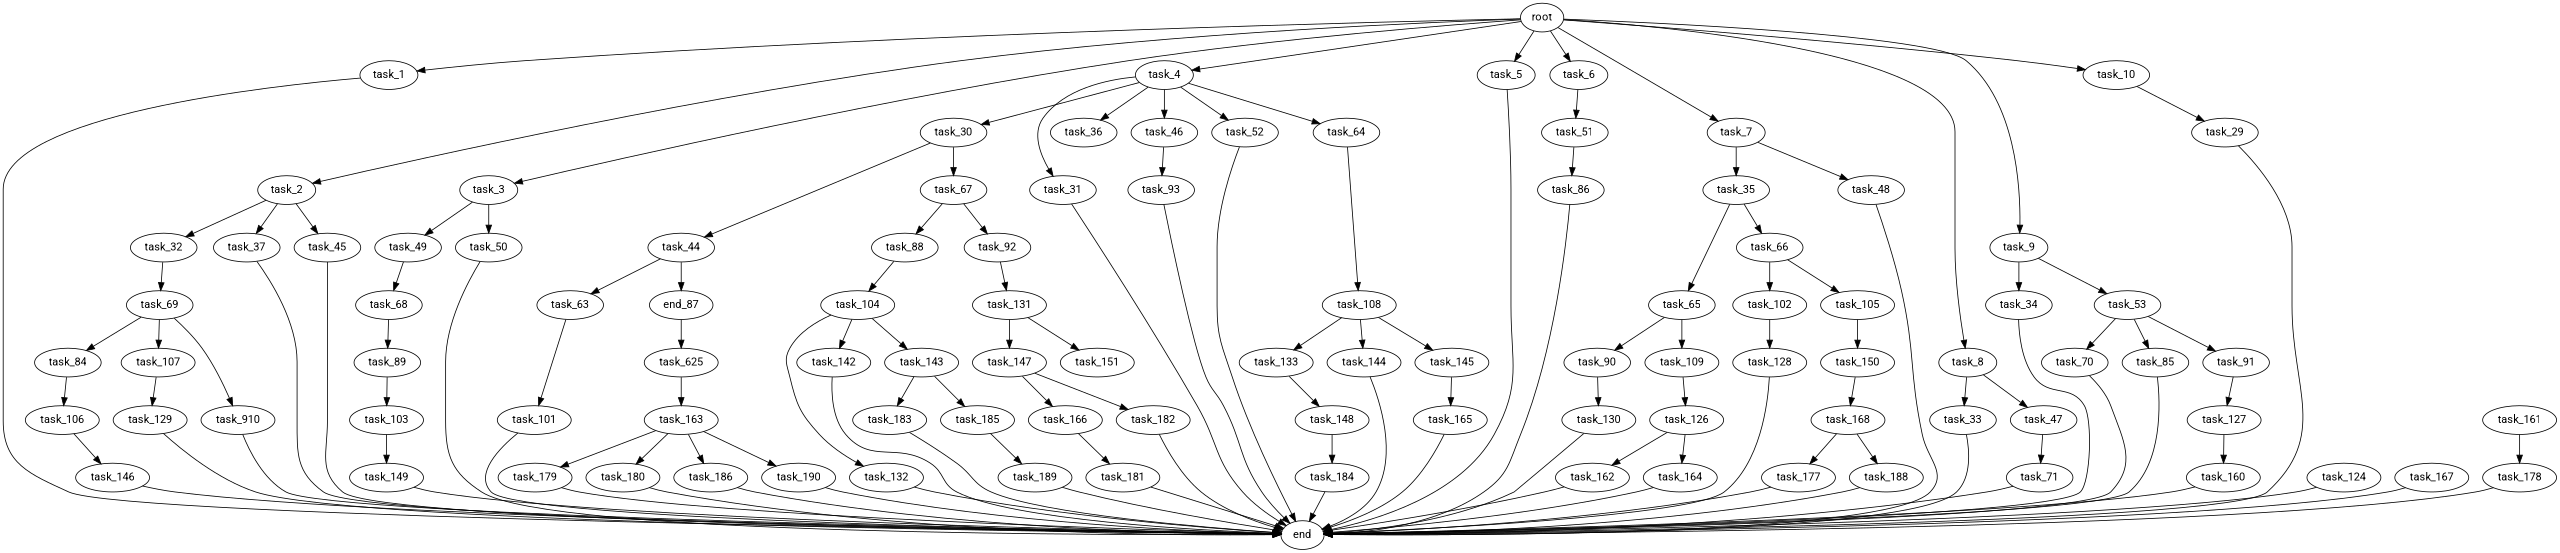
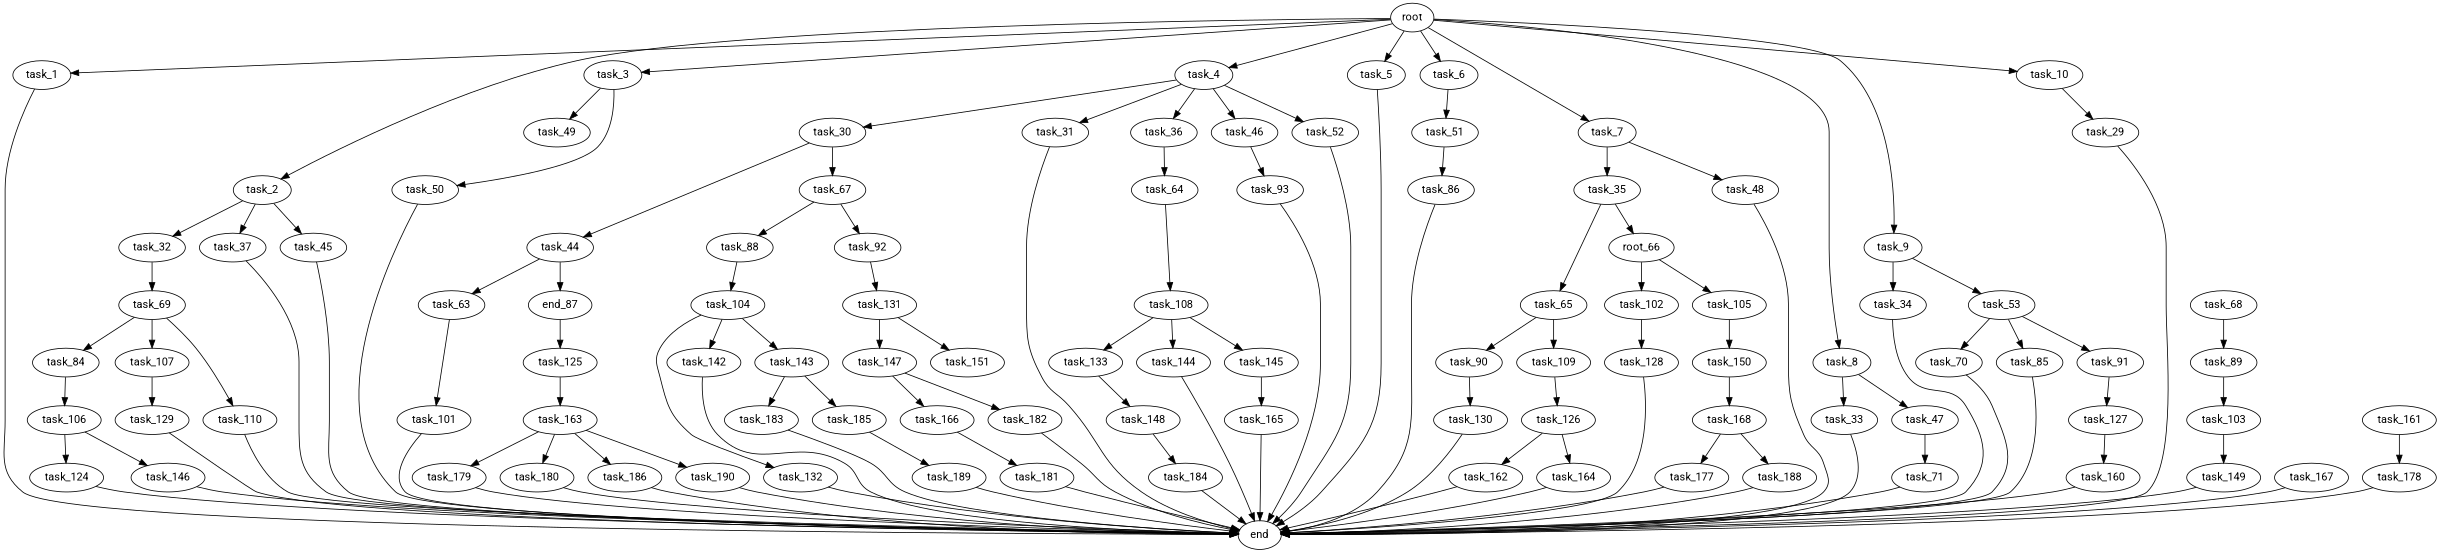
(1250, 102) -> (1164, 157)
(1770, 248) -> (1641, 248)
(400, 272) -> none
(681, 363) -> (560, 363)
(238, 420) -> (240, 420)
none -> (65, 445)
